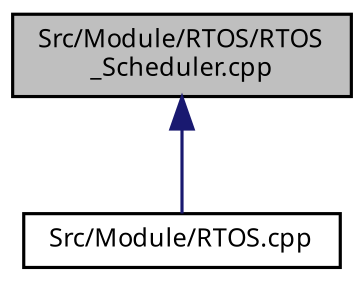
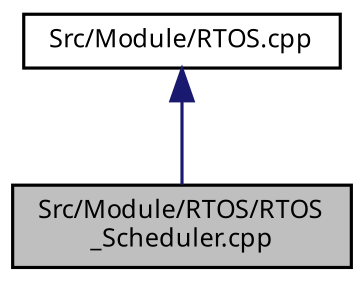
(182, 171) -> (182, 143)
